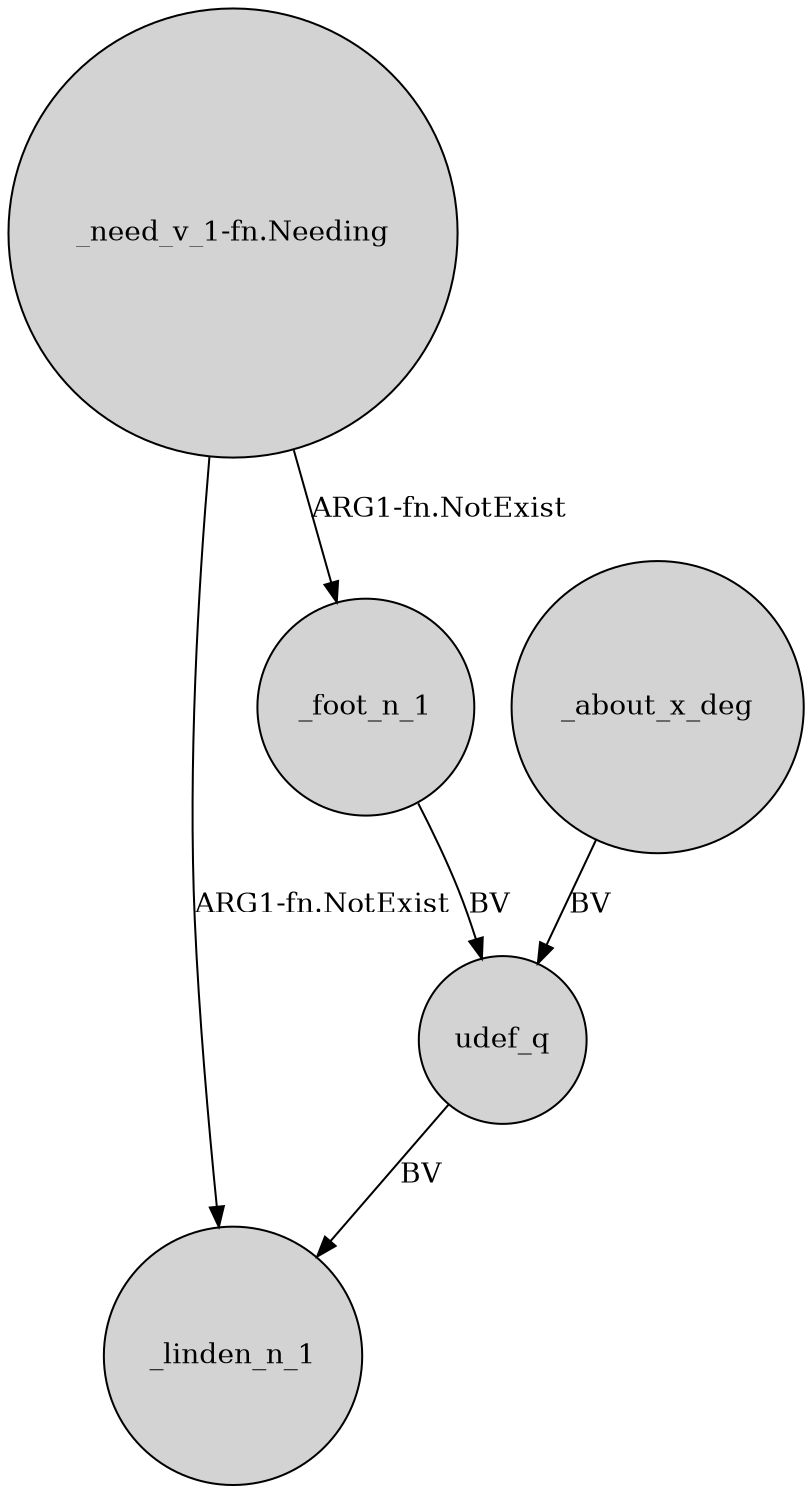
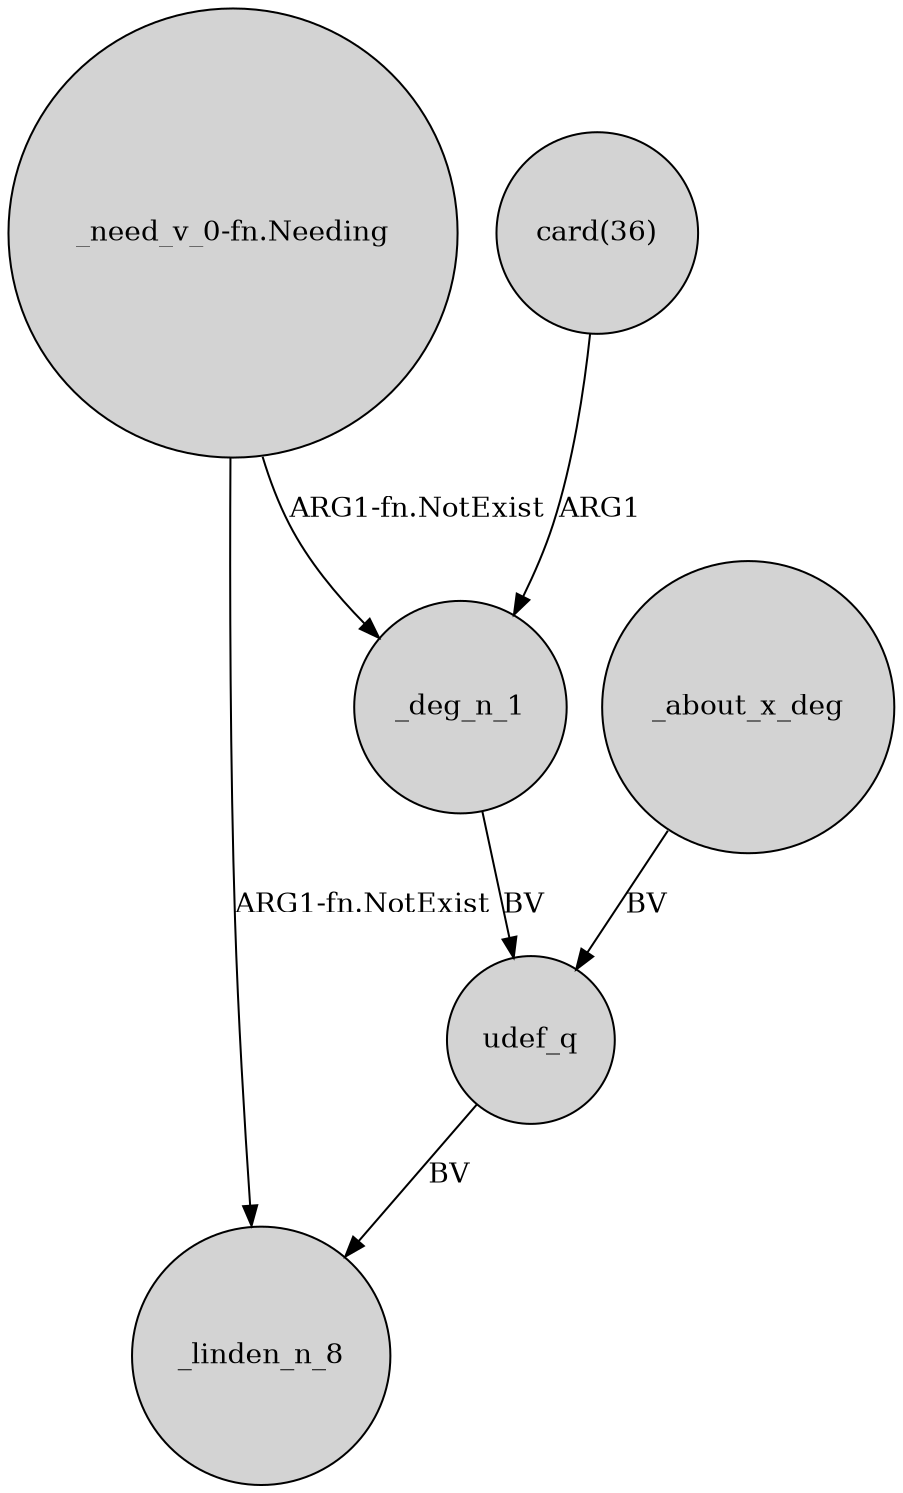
(233, 233) -> (233, 233)
none -> (597, 233)
(366, 707) -> (460, 707)
(233, 1356) -> (261, 1356)
